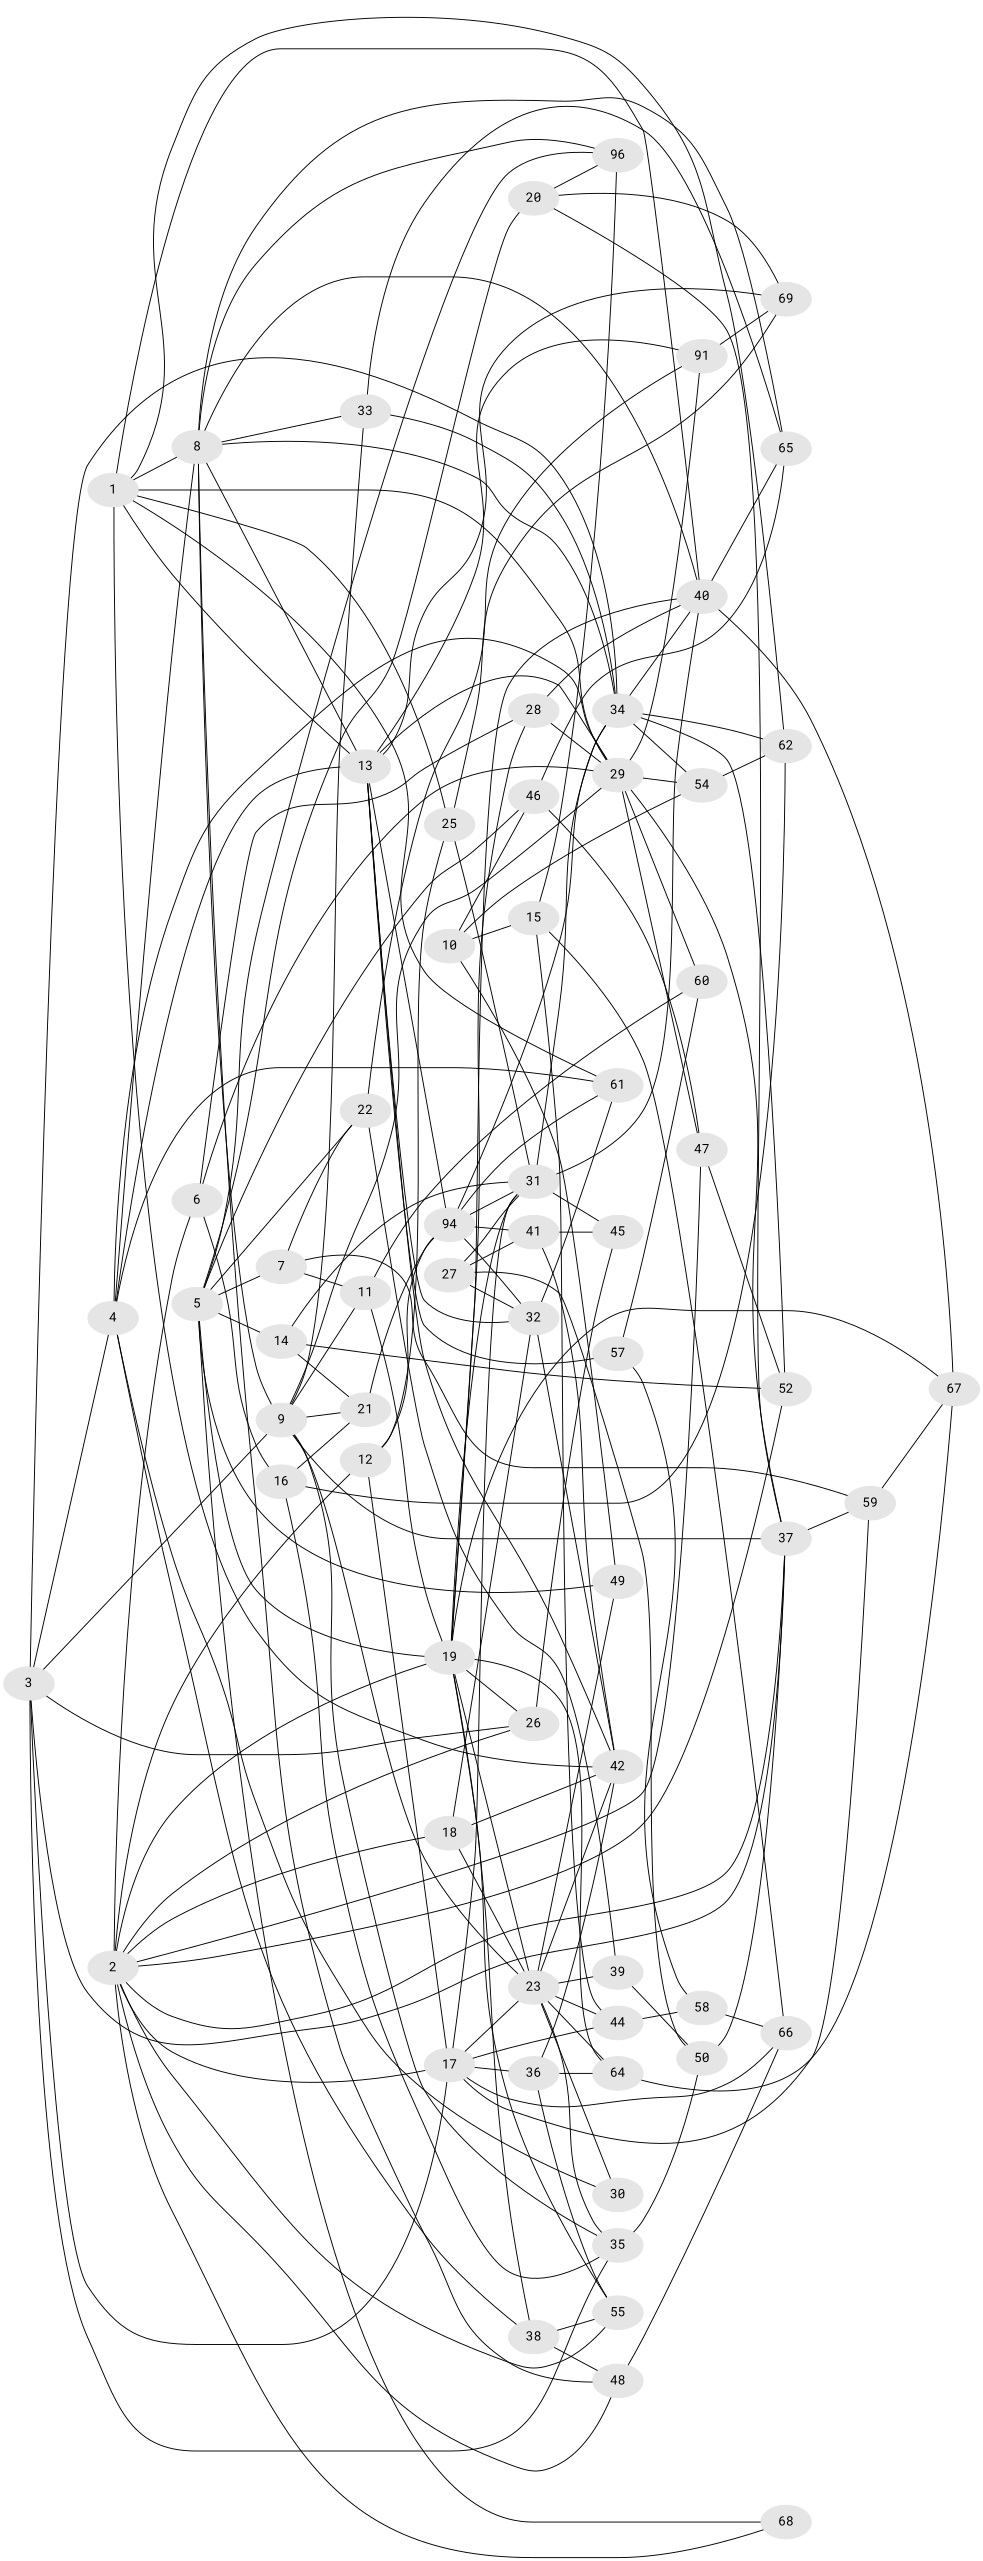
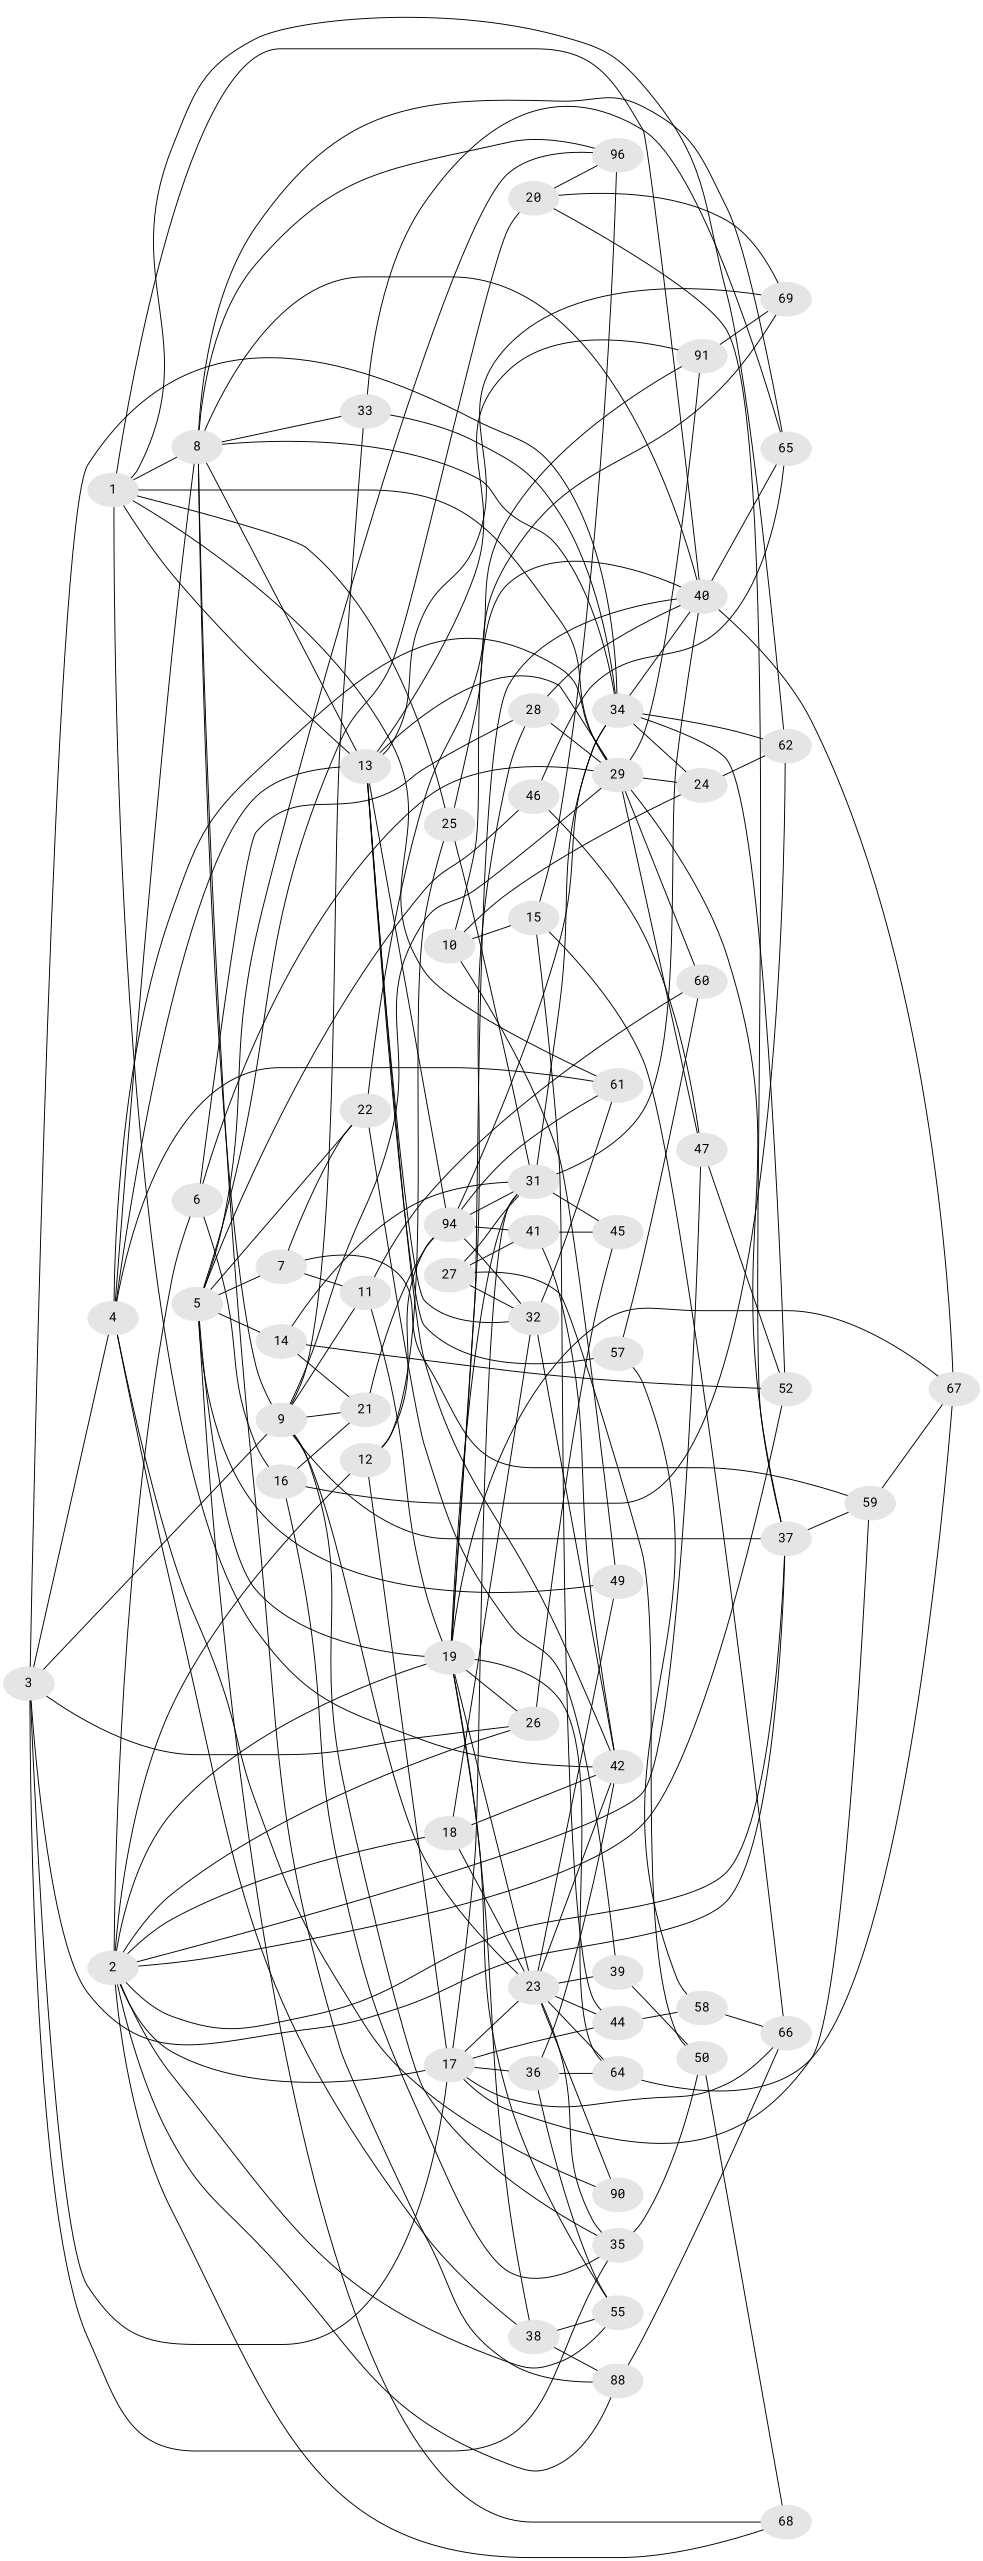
(702, 785) -> (702, 785)
(498, 860) -> (479, 731)
(769, 1804) -> (744, 2290)
(618, 2195) -> (618, 2195)
(618, 2381) -> (618, 2381)
